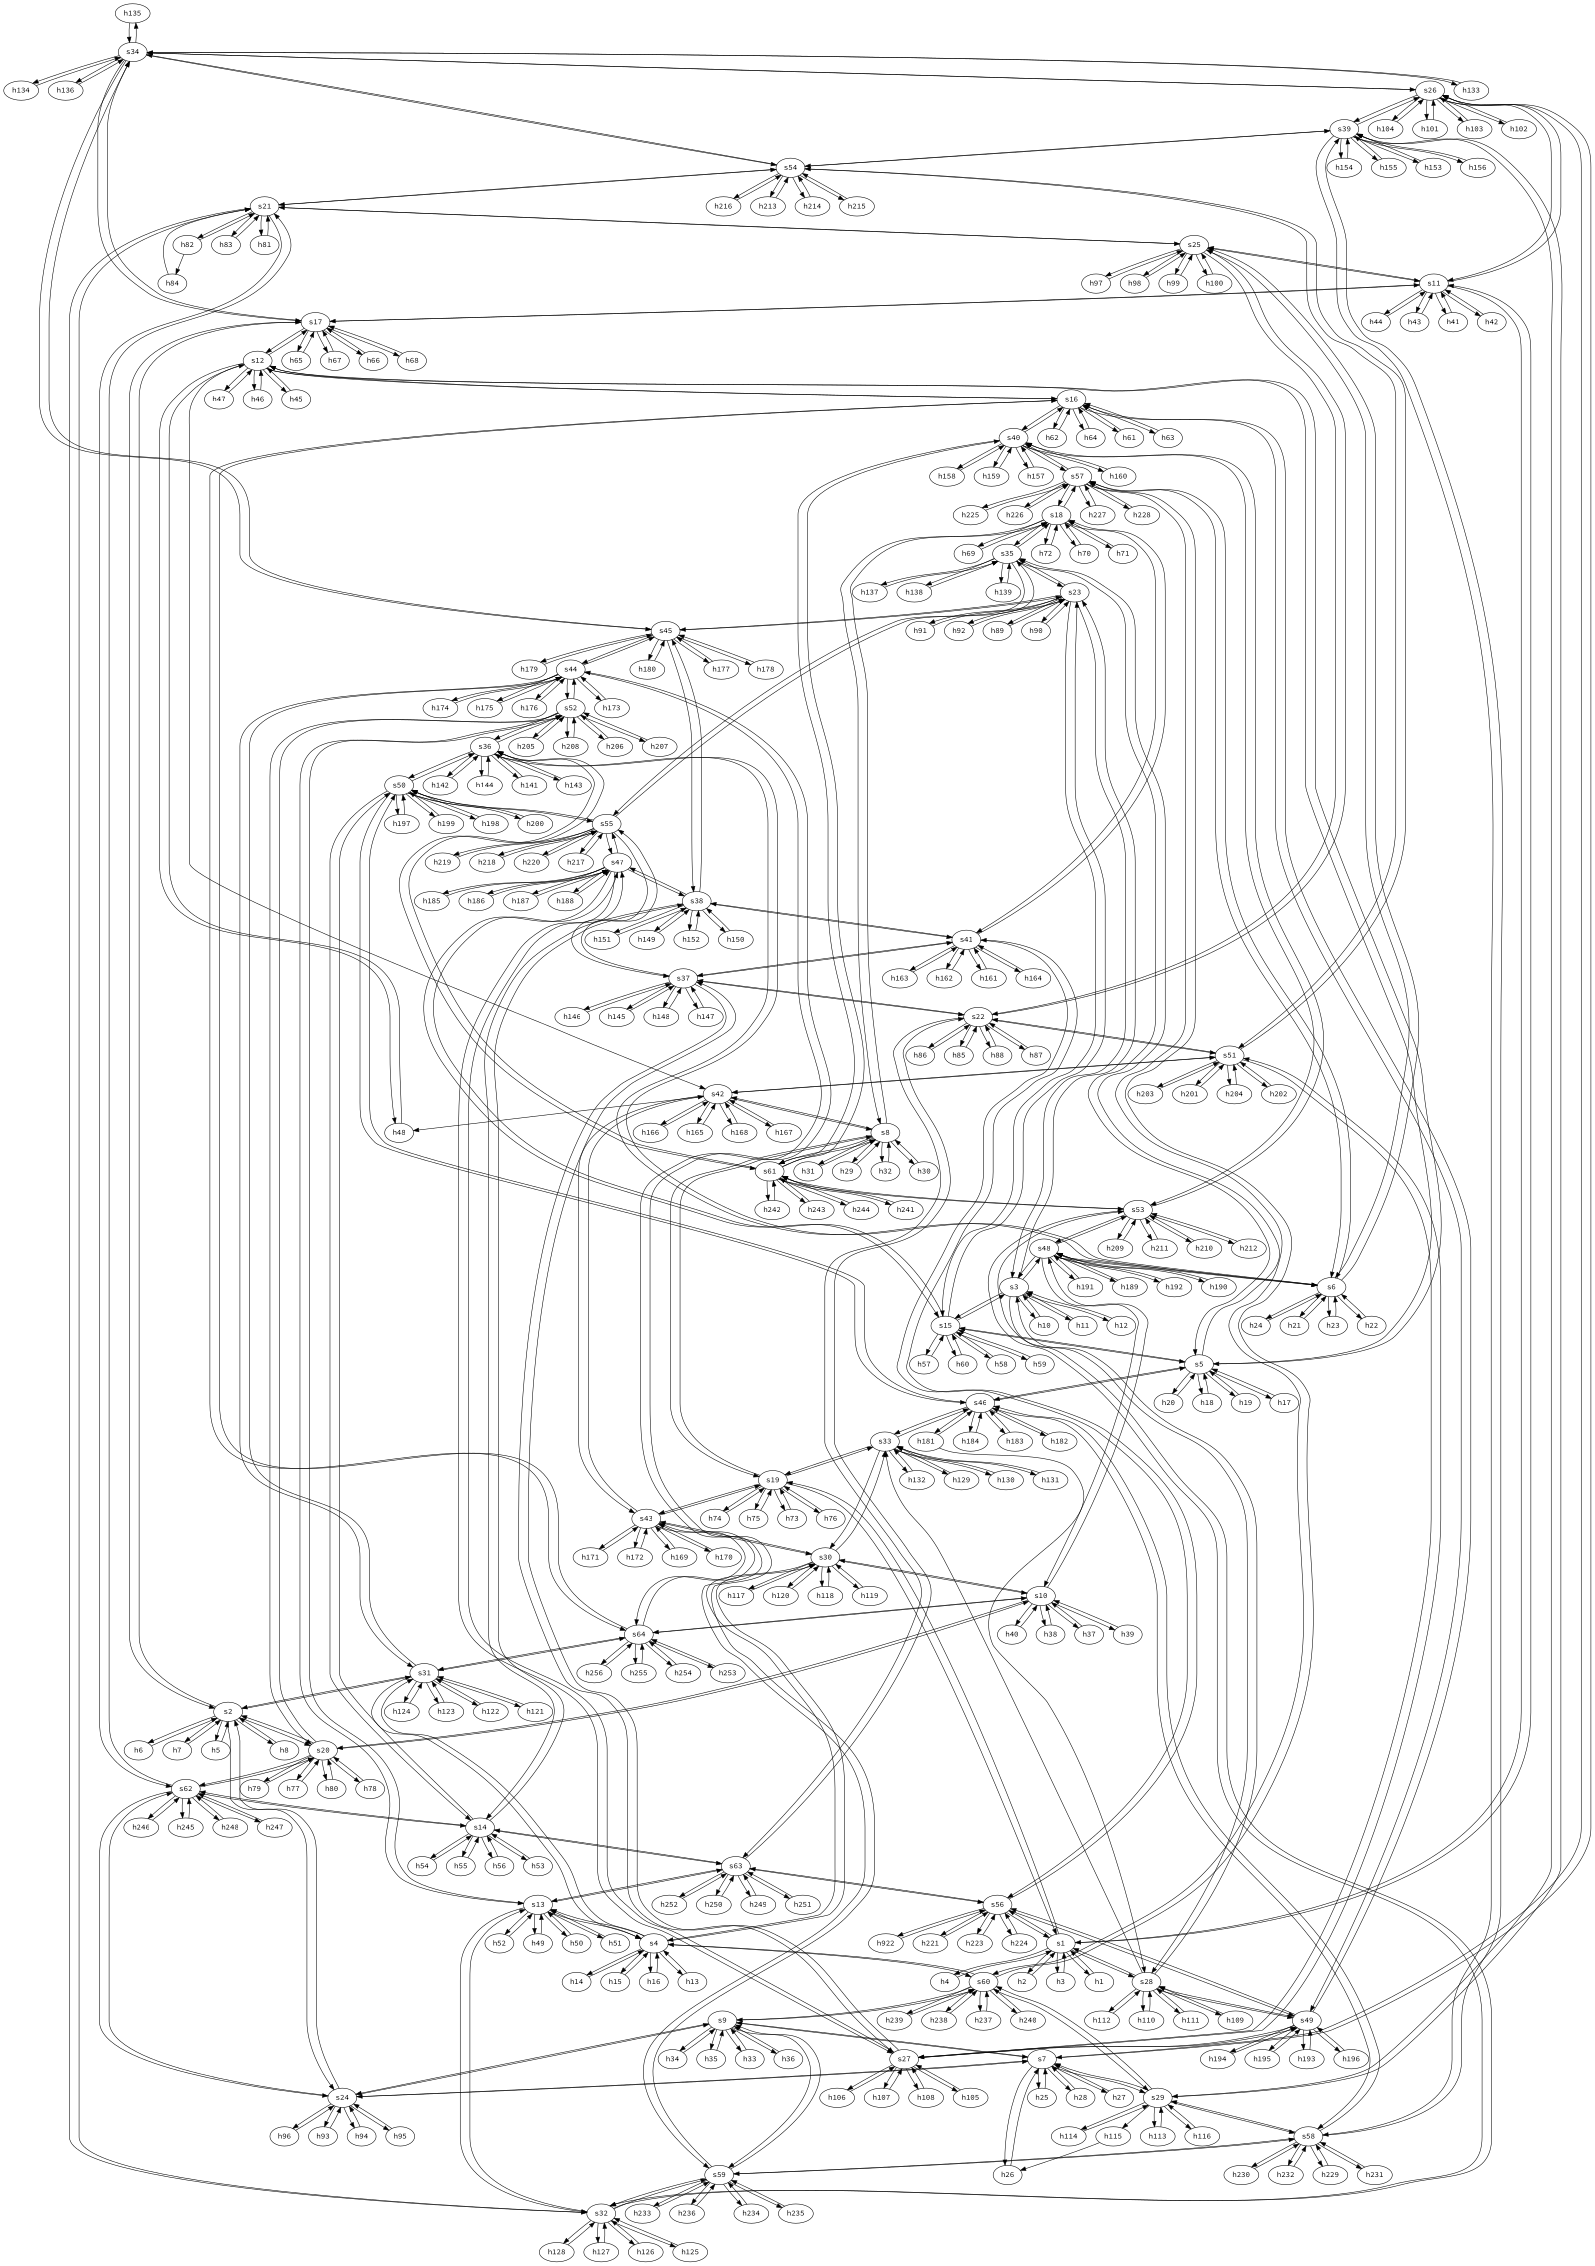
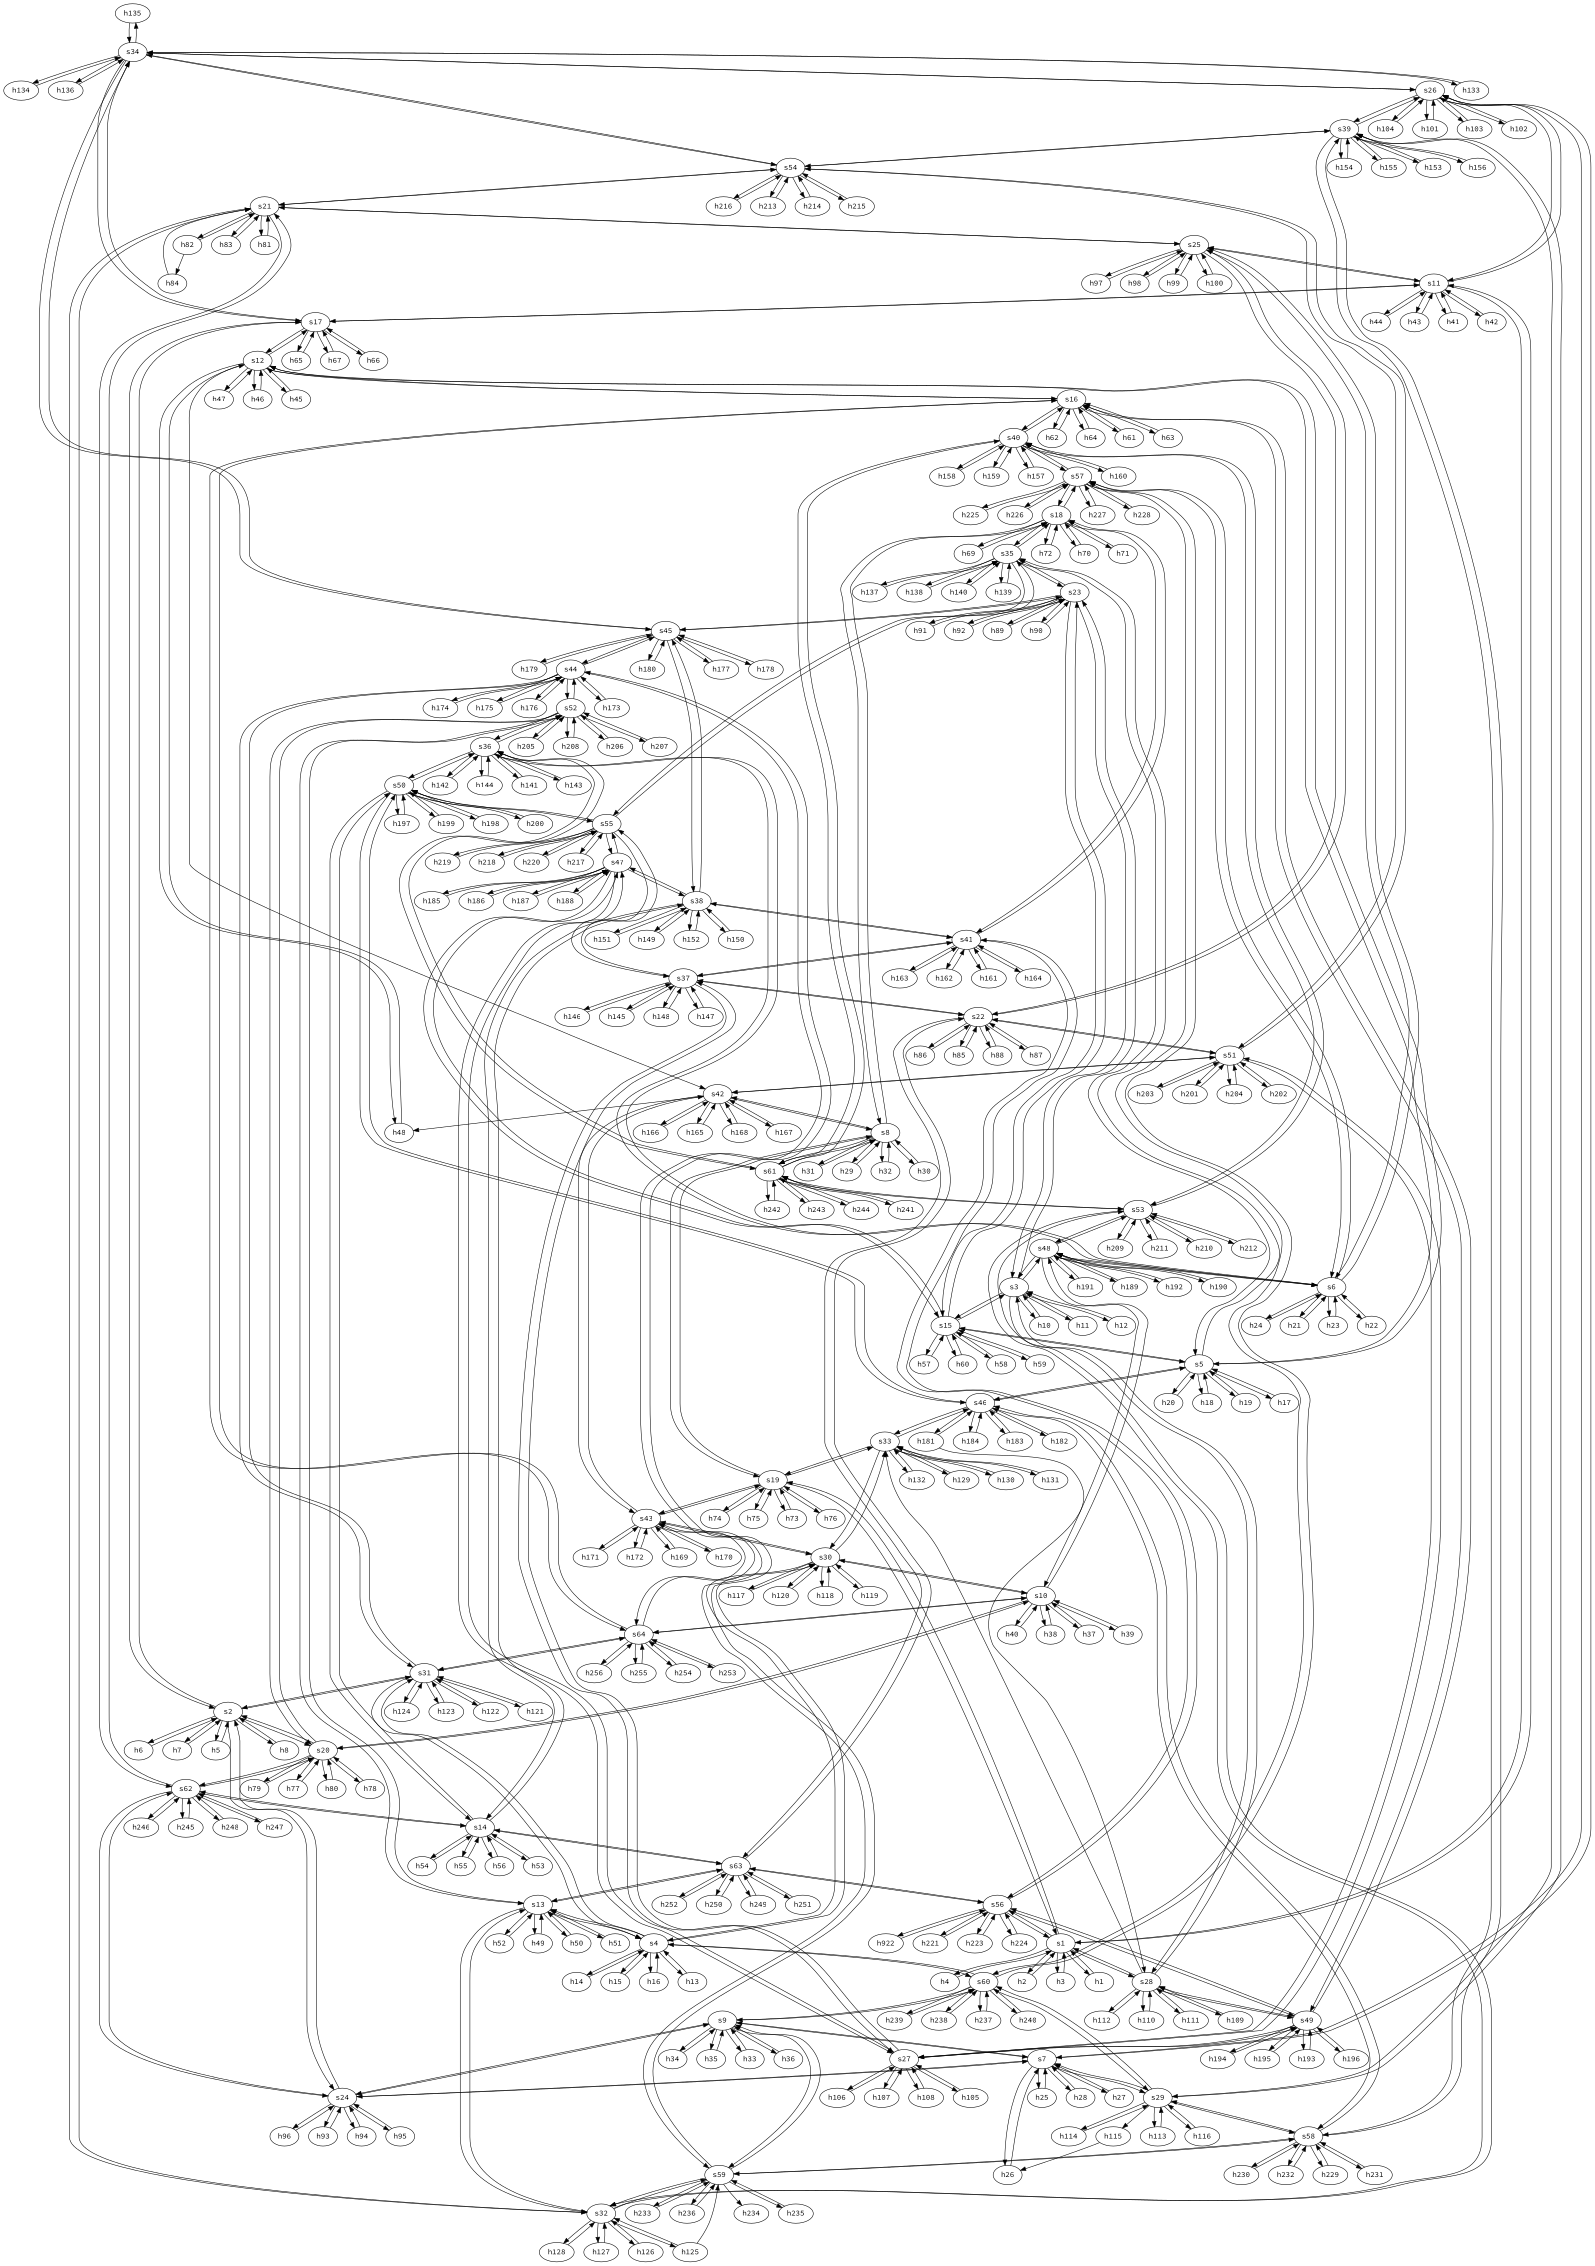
(412, 361) -> none
none -> (959, 592)
(740, 2196) -> (711, 2218)
